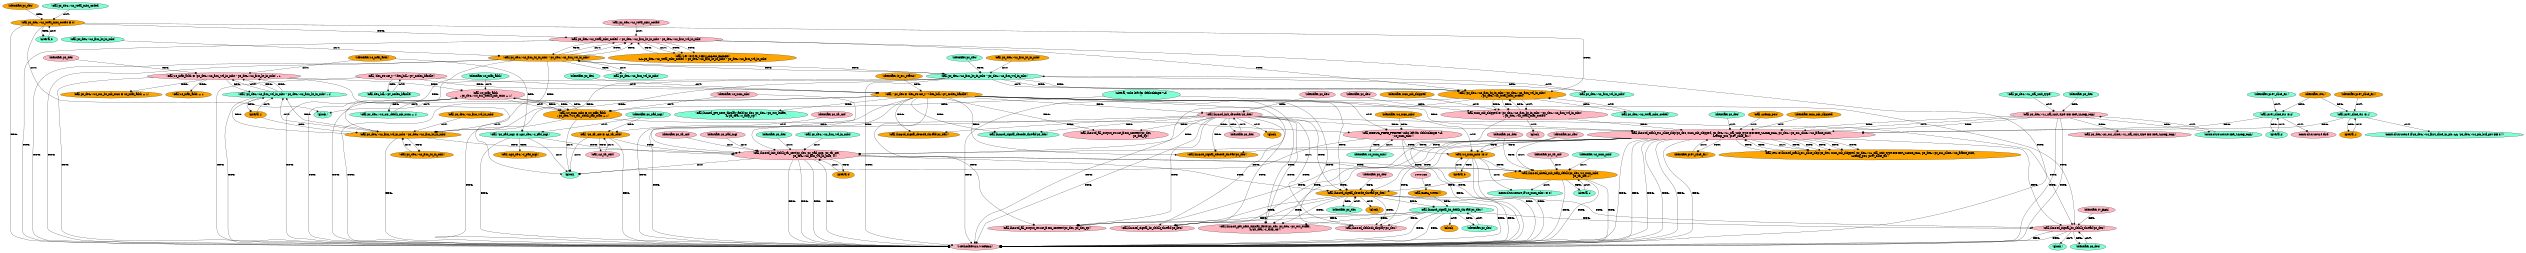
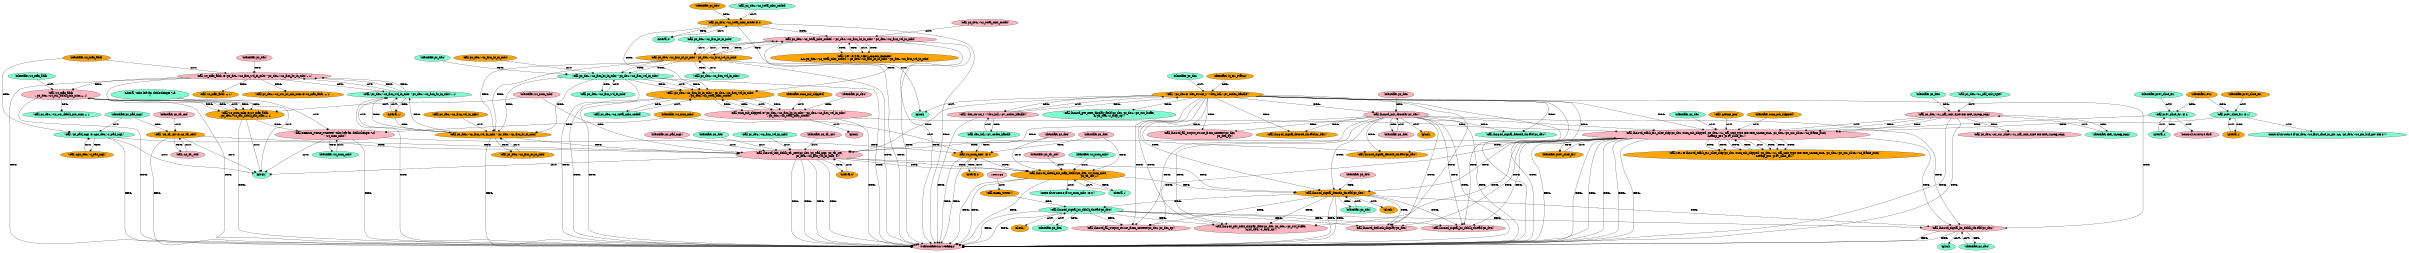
none -> (1064, 101)
(408, 104) -> none
(2229, 135) -> (2111, 135)
none -> (84, 145)
(1491, 176) -> none
(2097, 210) -> none
